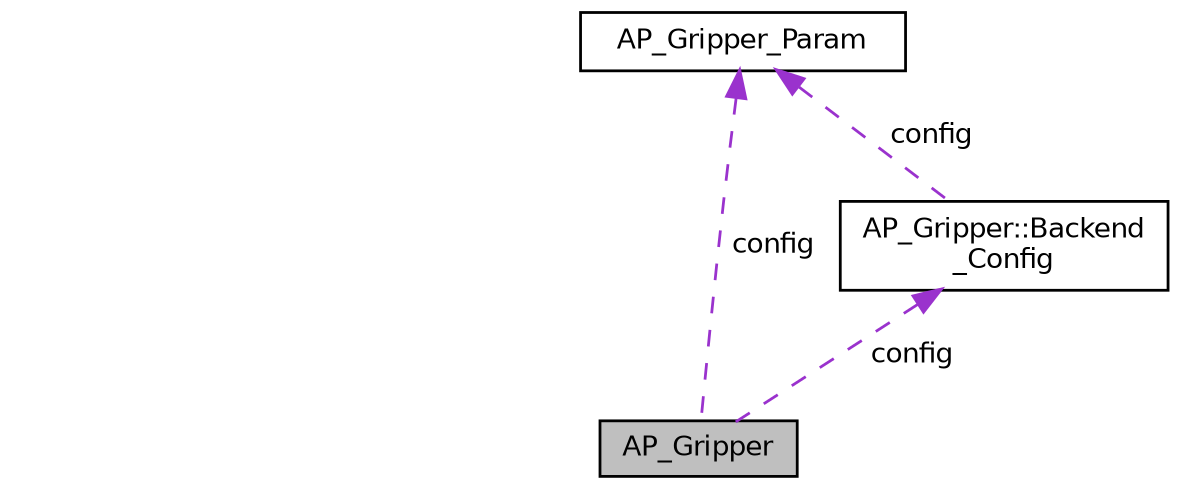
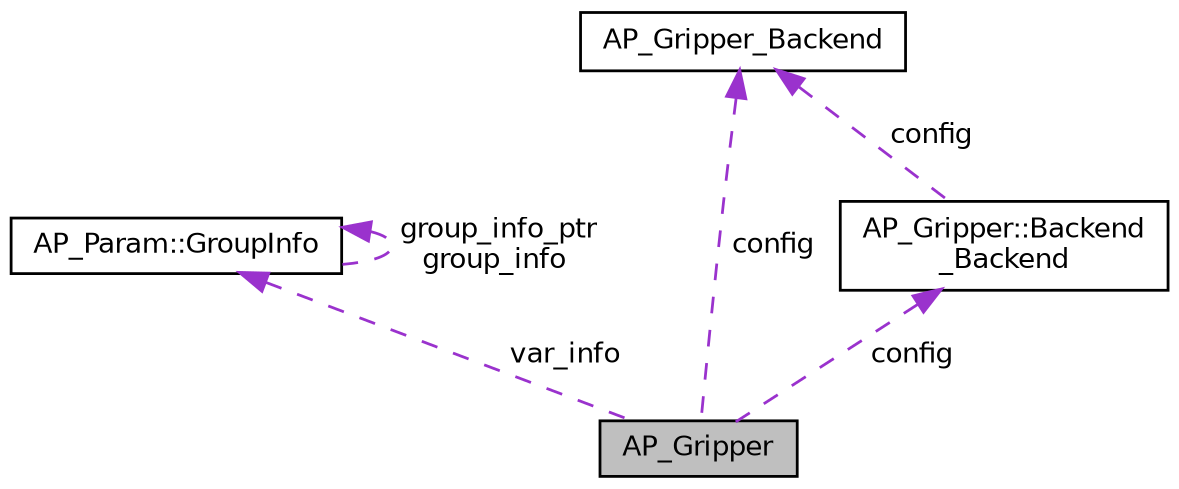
(743, 42) -> (743, 42)
none -> (176, 246)
(1004, 246) -> (1004, 246)
